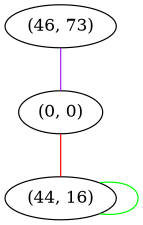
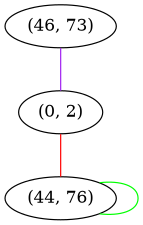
(61, 112) -> (61, 112)
(61, 198) -> (61, 198)
